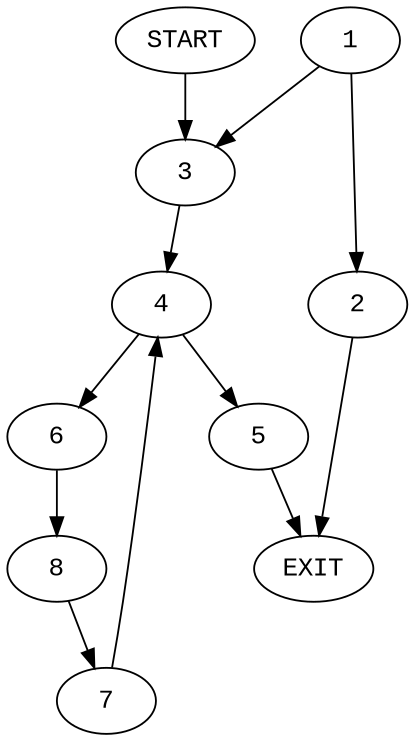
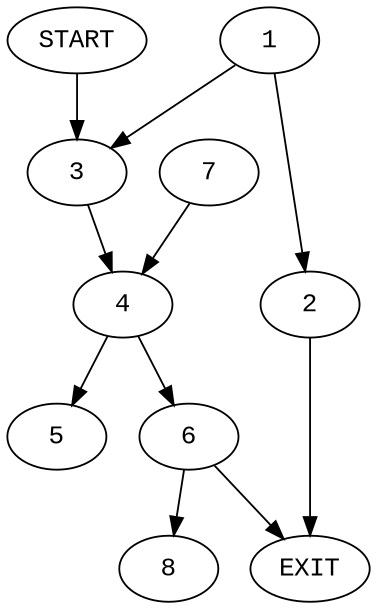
(282, 494) -> (243, 496)
(78, 626) -> none
